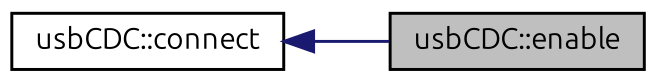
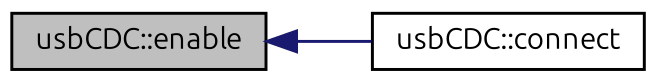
(352, 41) -> (334, 41)
